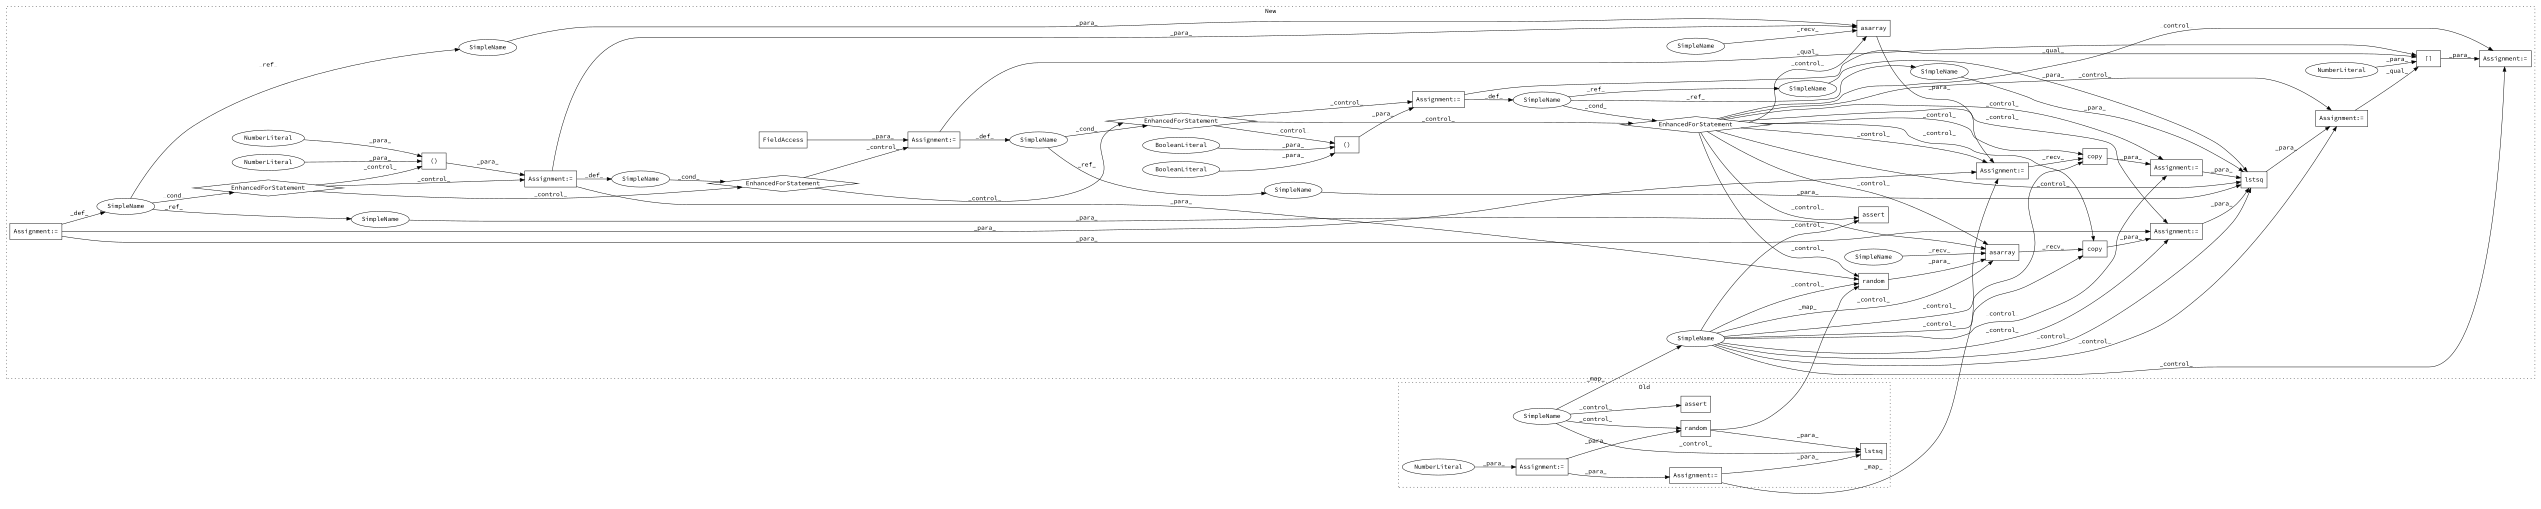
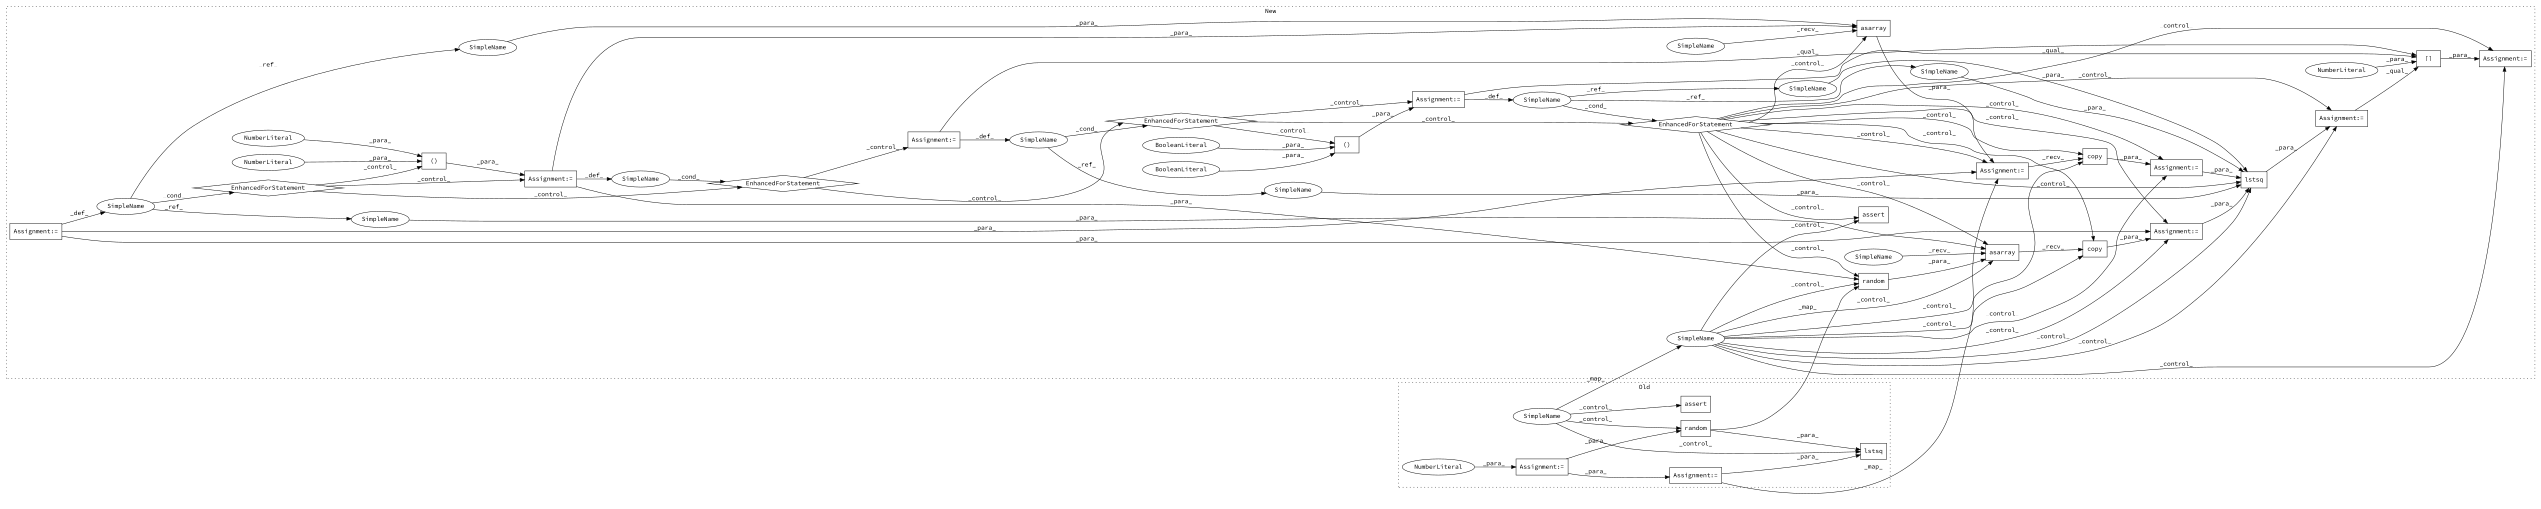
(783, 140) -> none
